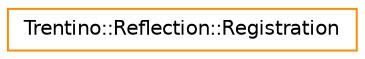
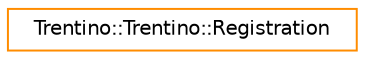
(182, 30) -> (182, 30)
